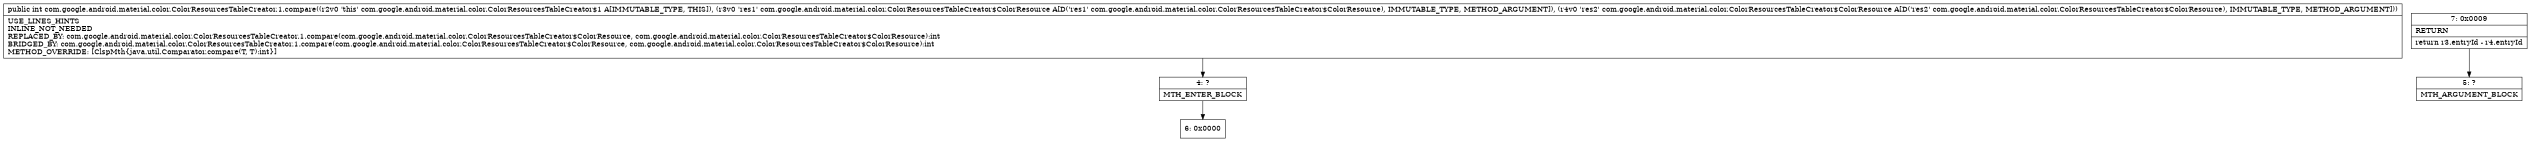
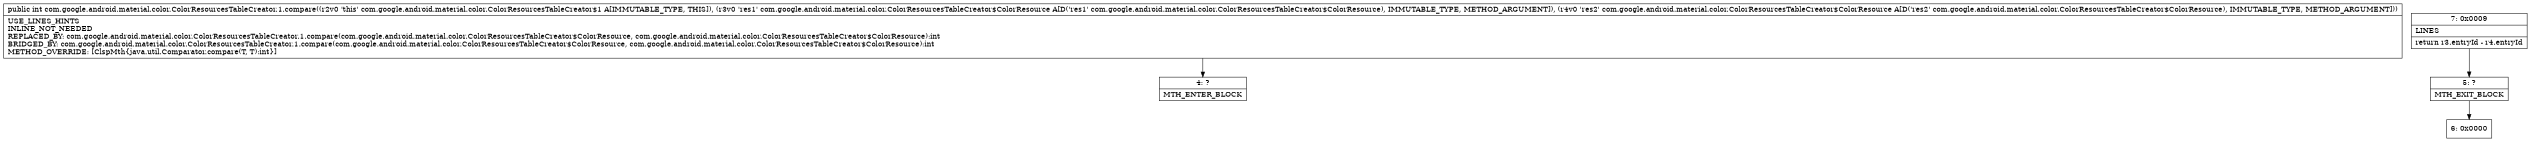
(2432, 31) -> (2427, 31)
(2469, 95) -> (2469, 95)
(1203, 108) -> (2469, 108)
